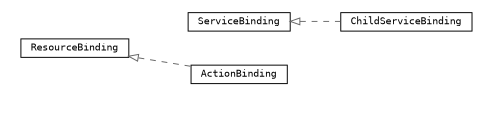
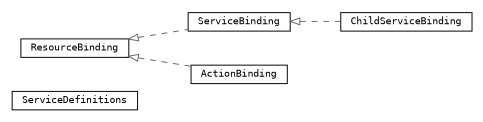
none -> (163, 33)
none -> (74, 100)
